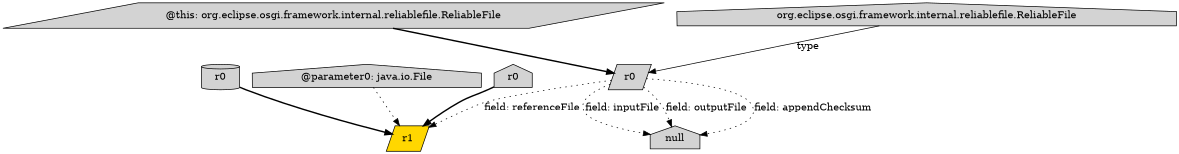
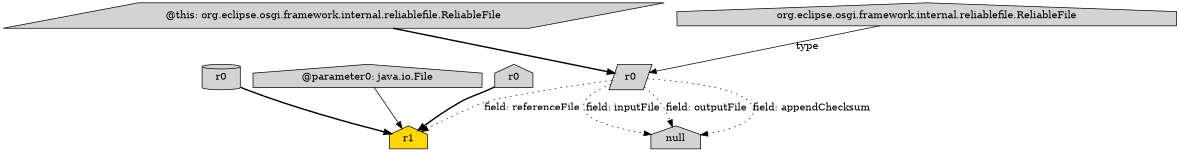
(384, 104) -> (386, 105)
(408, 139) -> (409, 139)
